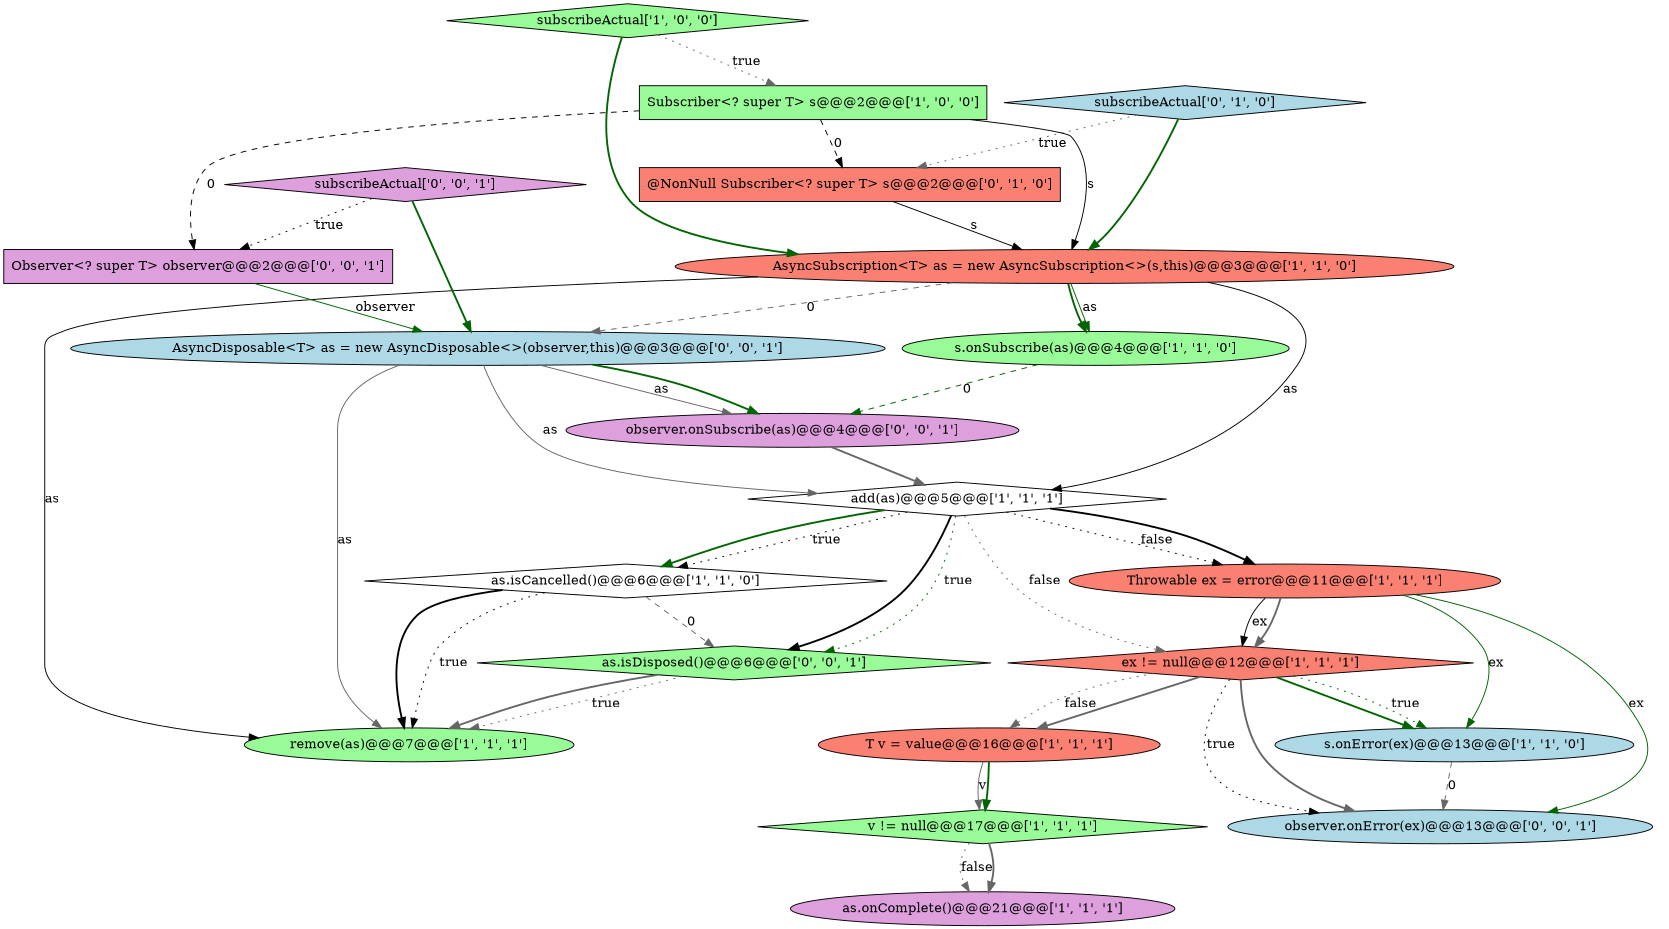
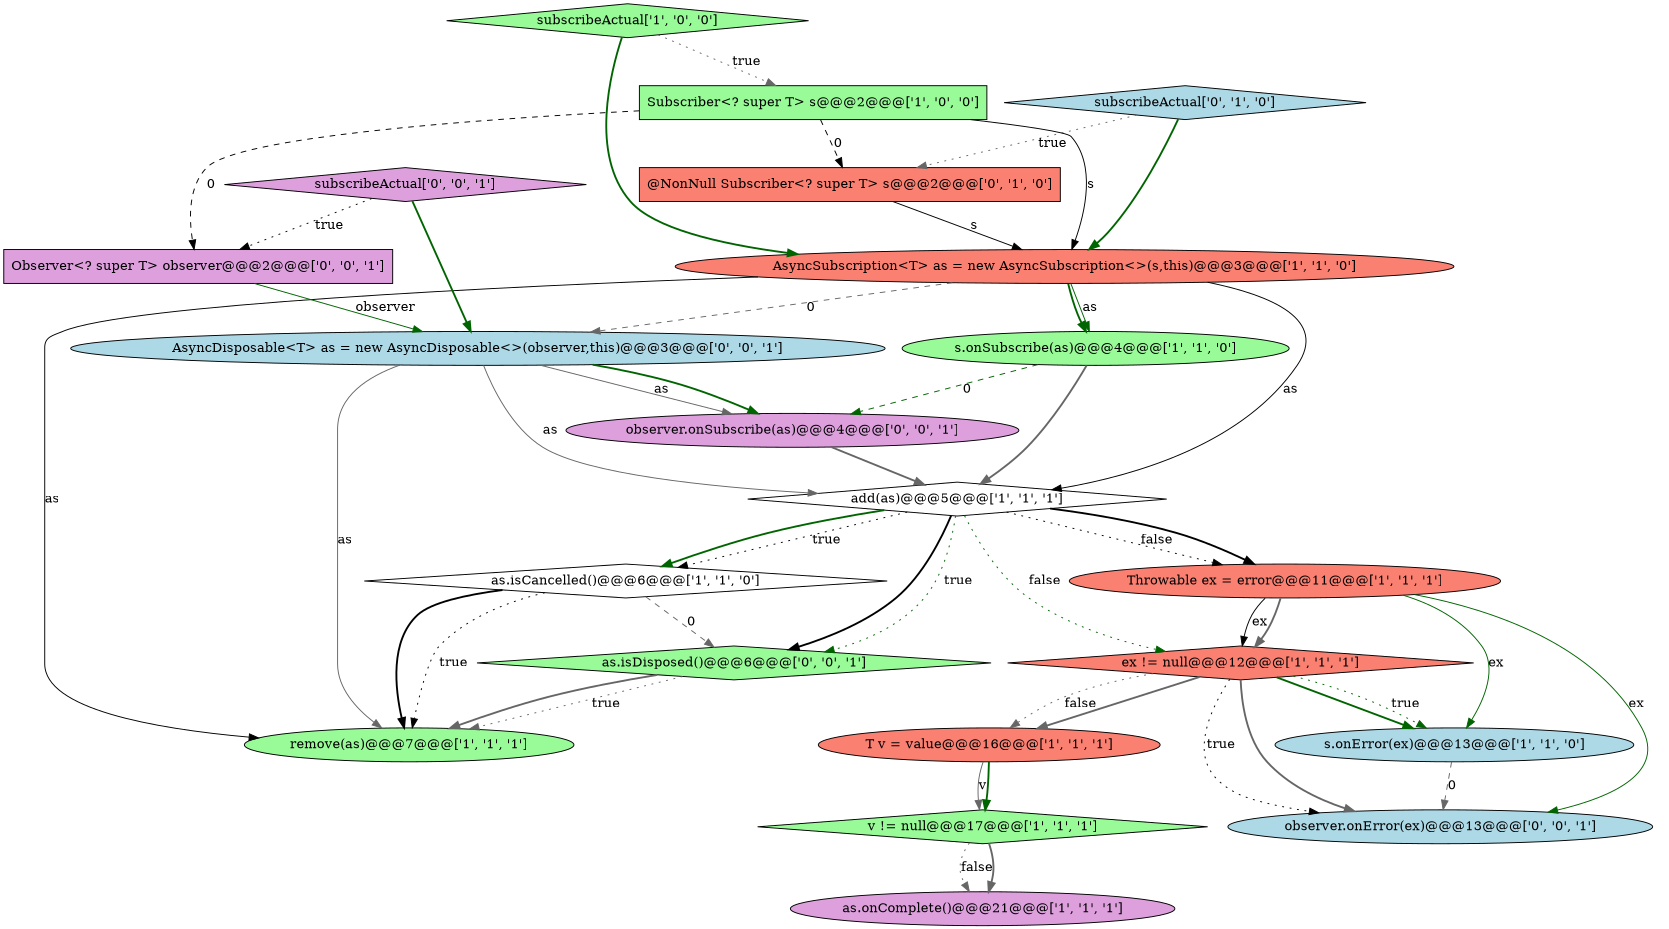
none -> (1044, 428)
(1043, 607) -> (1043, 607)
